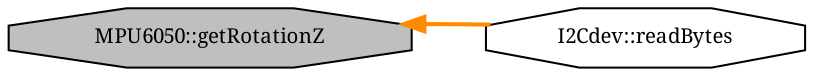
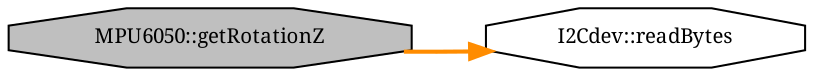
(457, 24) -> (437, 52)
